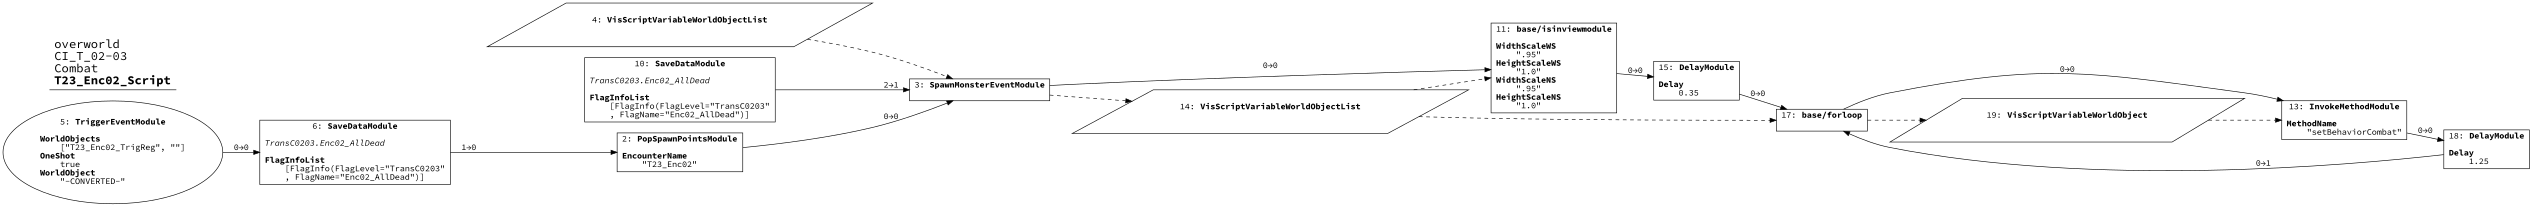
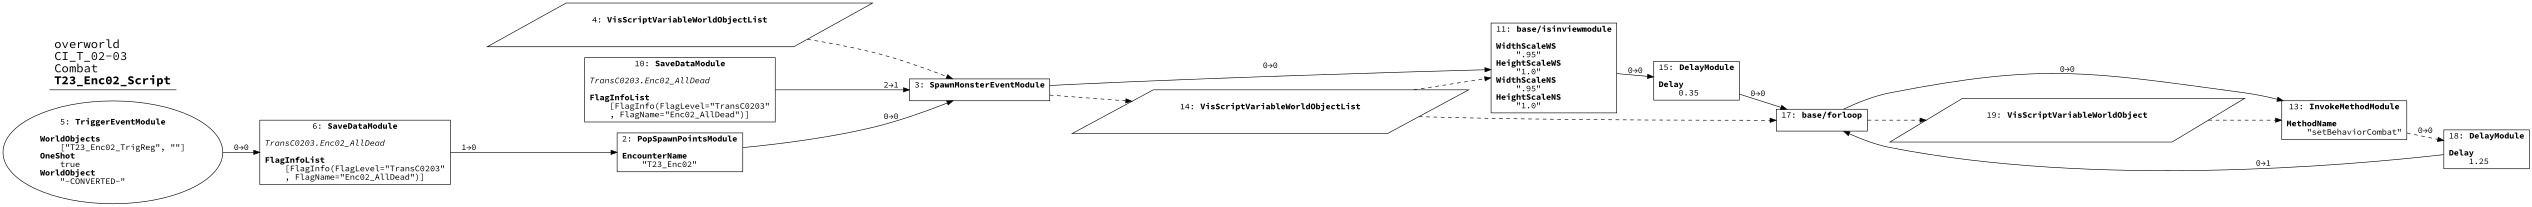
(2422, 136) -> (2422, 136)
